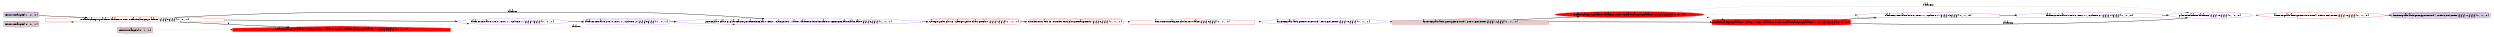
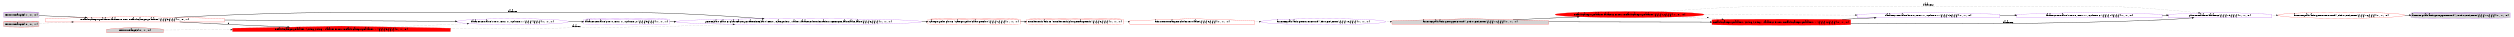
(2210, 15) -> (2220, 15)
(135, 30) -> (135, 30)
